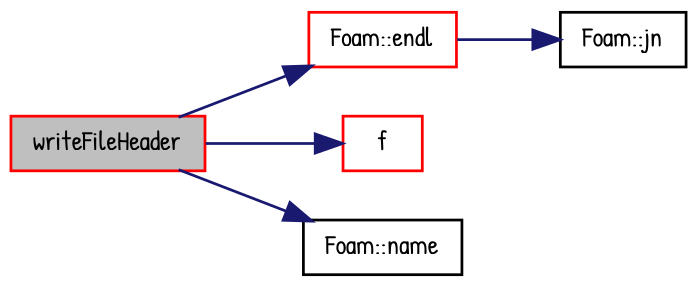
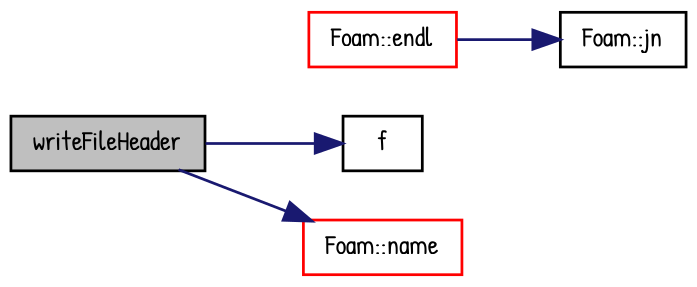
(232, 97) -> none
(108, 144) -> (108, 144)
(383, 144) -> (383, 144)
(383, 247) -> (383, 247)
